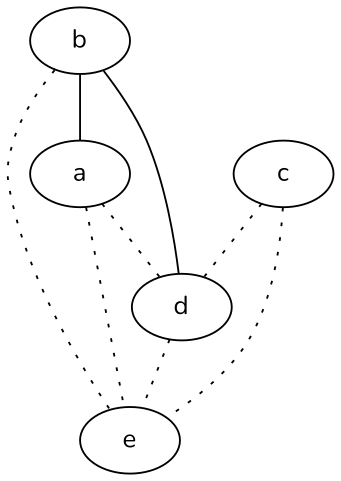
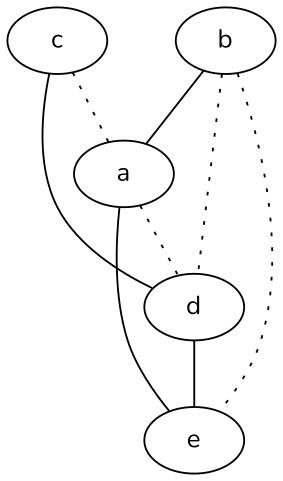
(156, 167) -> (210, 174)
(233, 241) -> (56, 203)
(105, 307) -> (122, 315)
(254, 329) -> (91, 107)
(156, 374) -> (194, 374)
